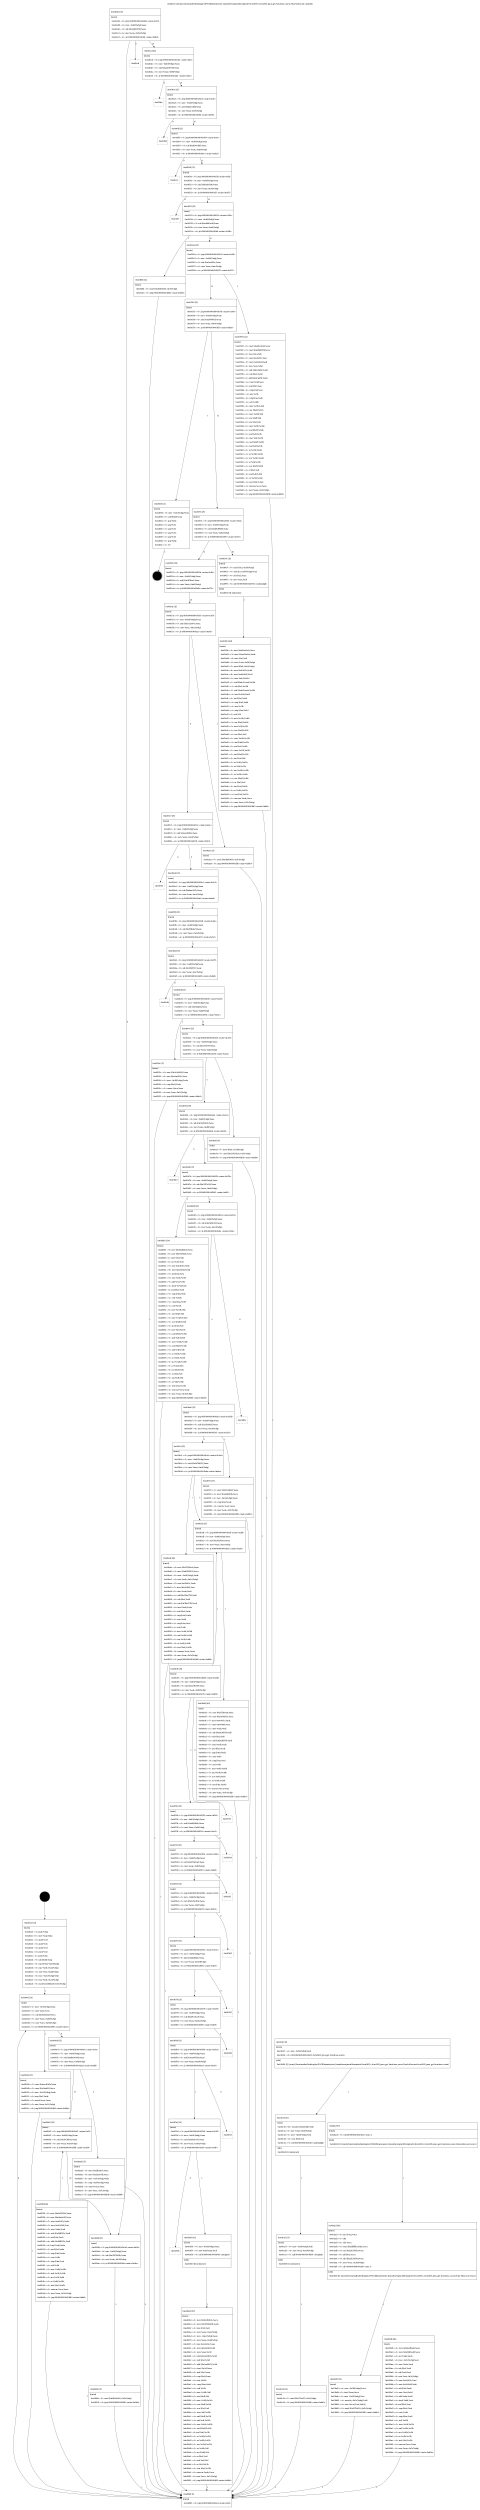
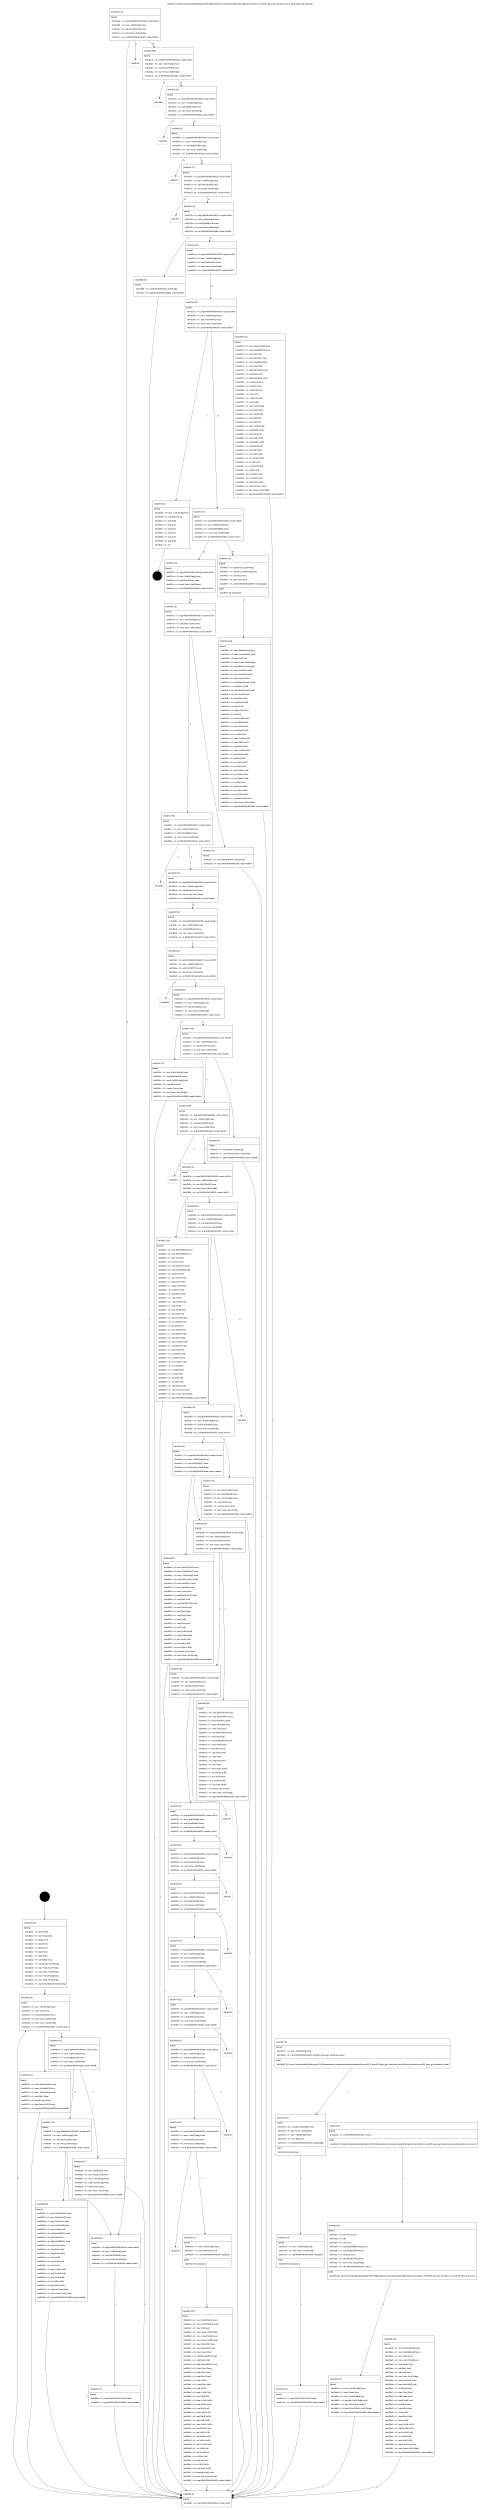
(239, 302) -> none
(216, 1610) -> (220, 1609)
(61, 2177) -> (65, 2175)
